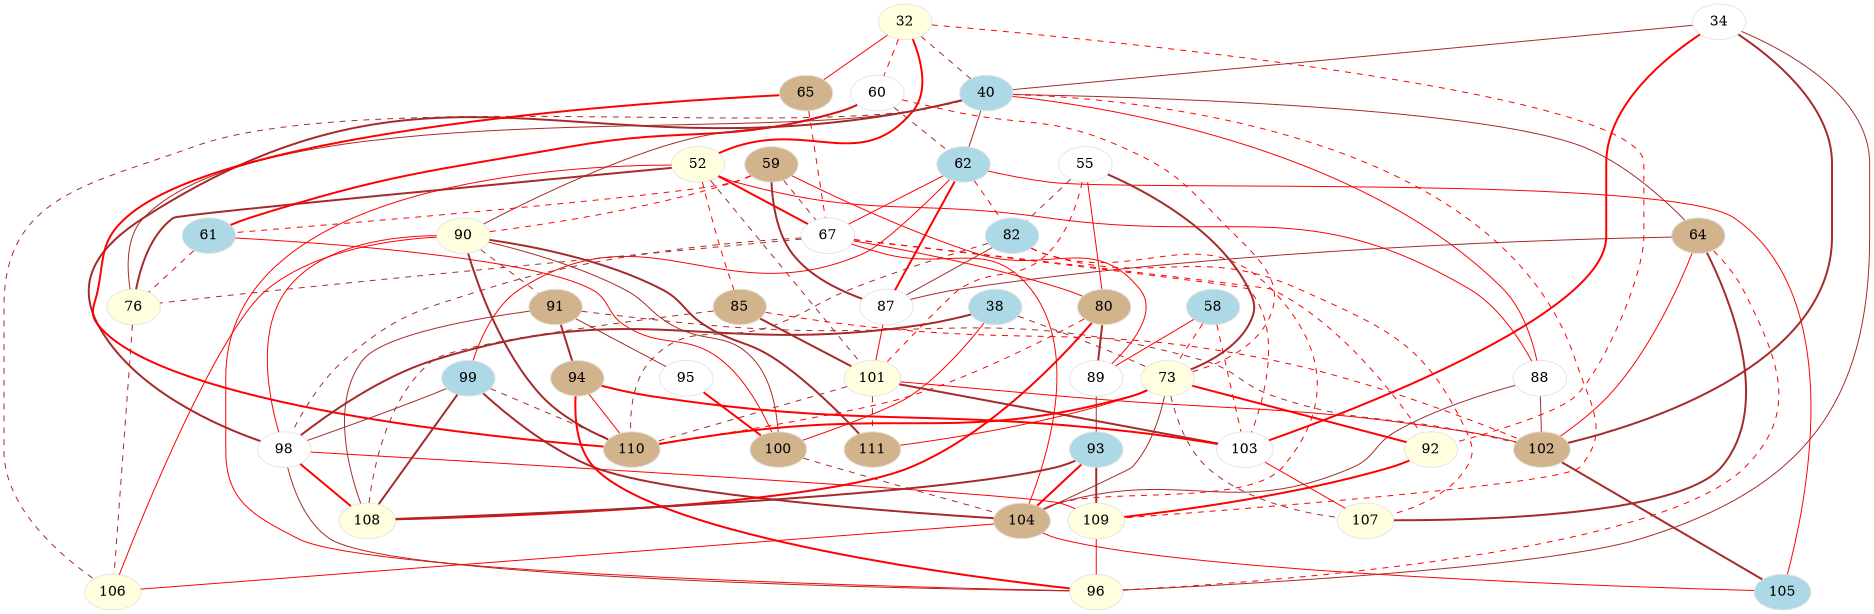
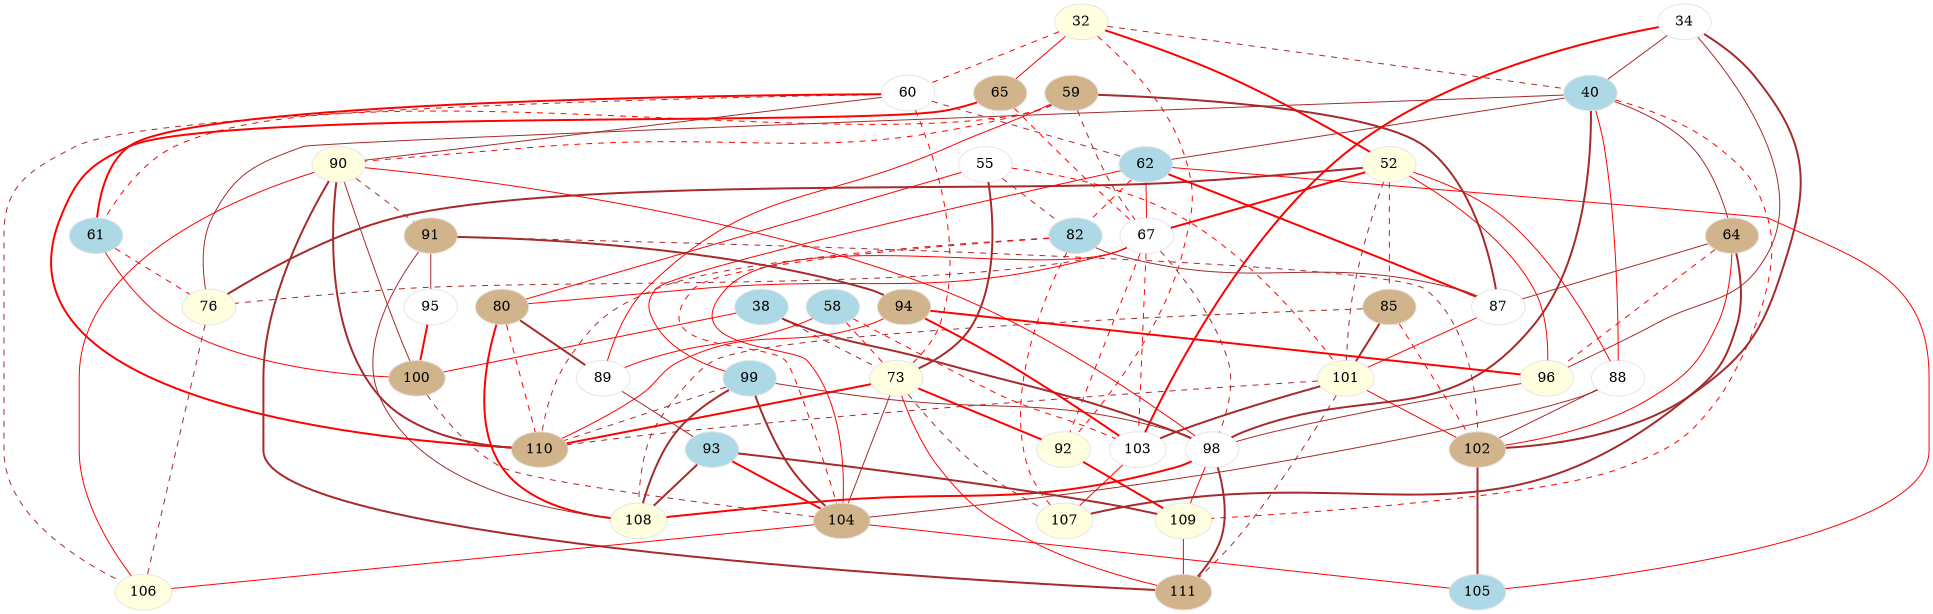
(289, 127) -> (151, 130)
none -> (1224, 525)
(1096, 557) -> (1183, 553)
